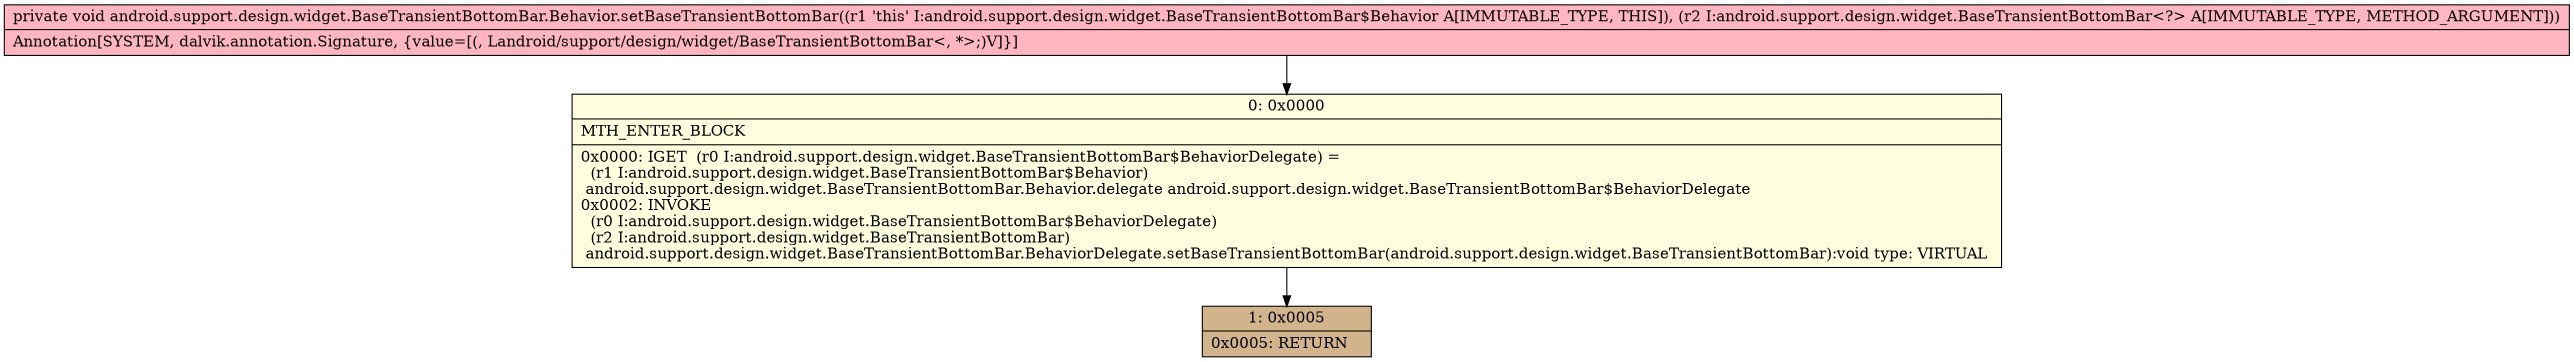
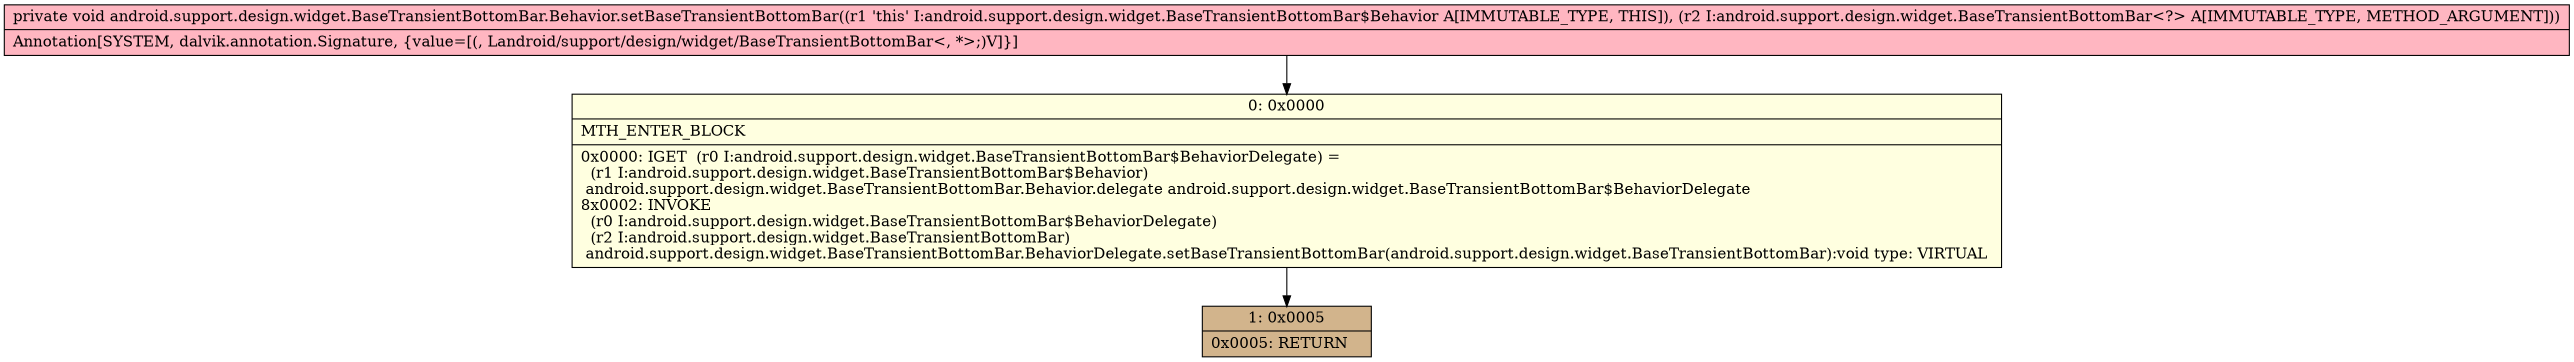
(651, 206) -> (651, 206)
